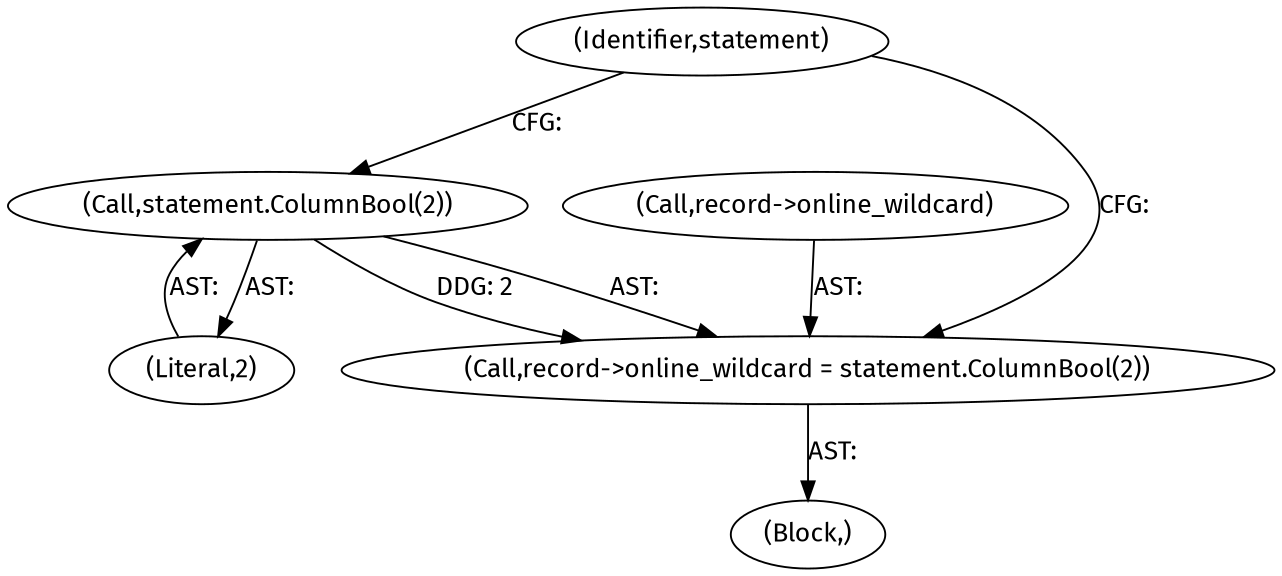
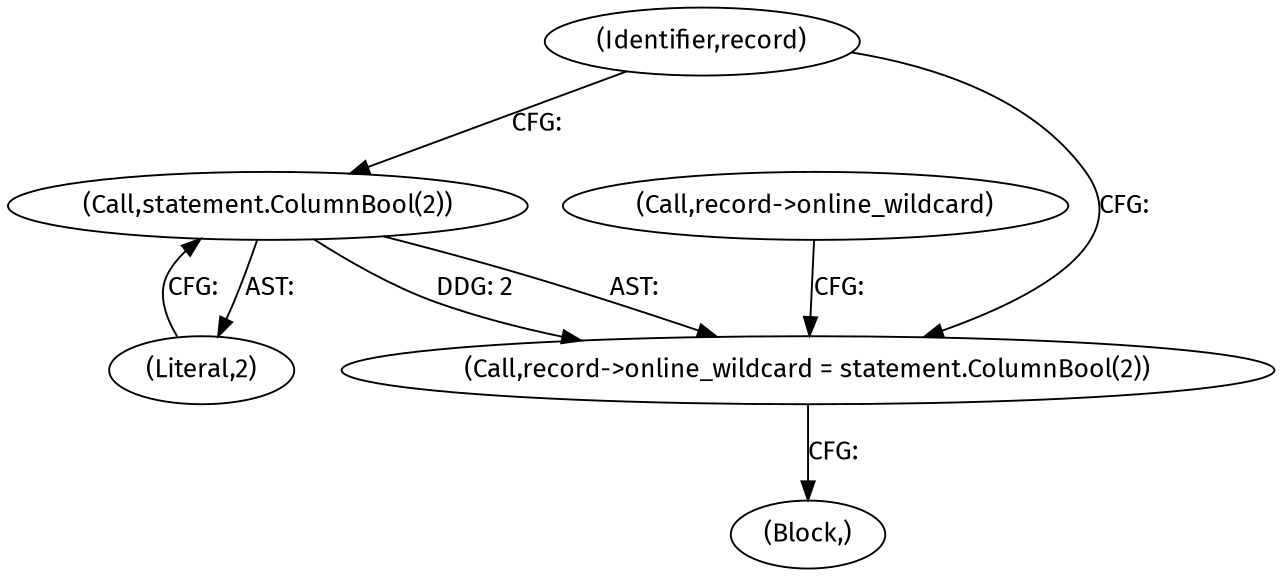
(702, 42) -> (702, 42)
(198, 288) -> (197, 288)
(842, 288) -> (843, 288)
(836, 452) -> (837, 452)
